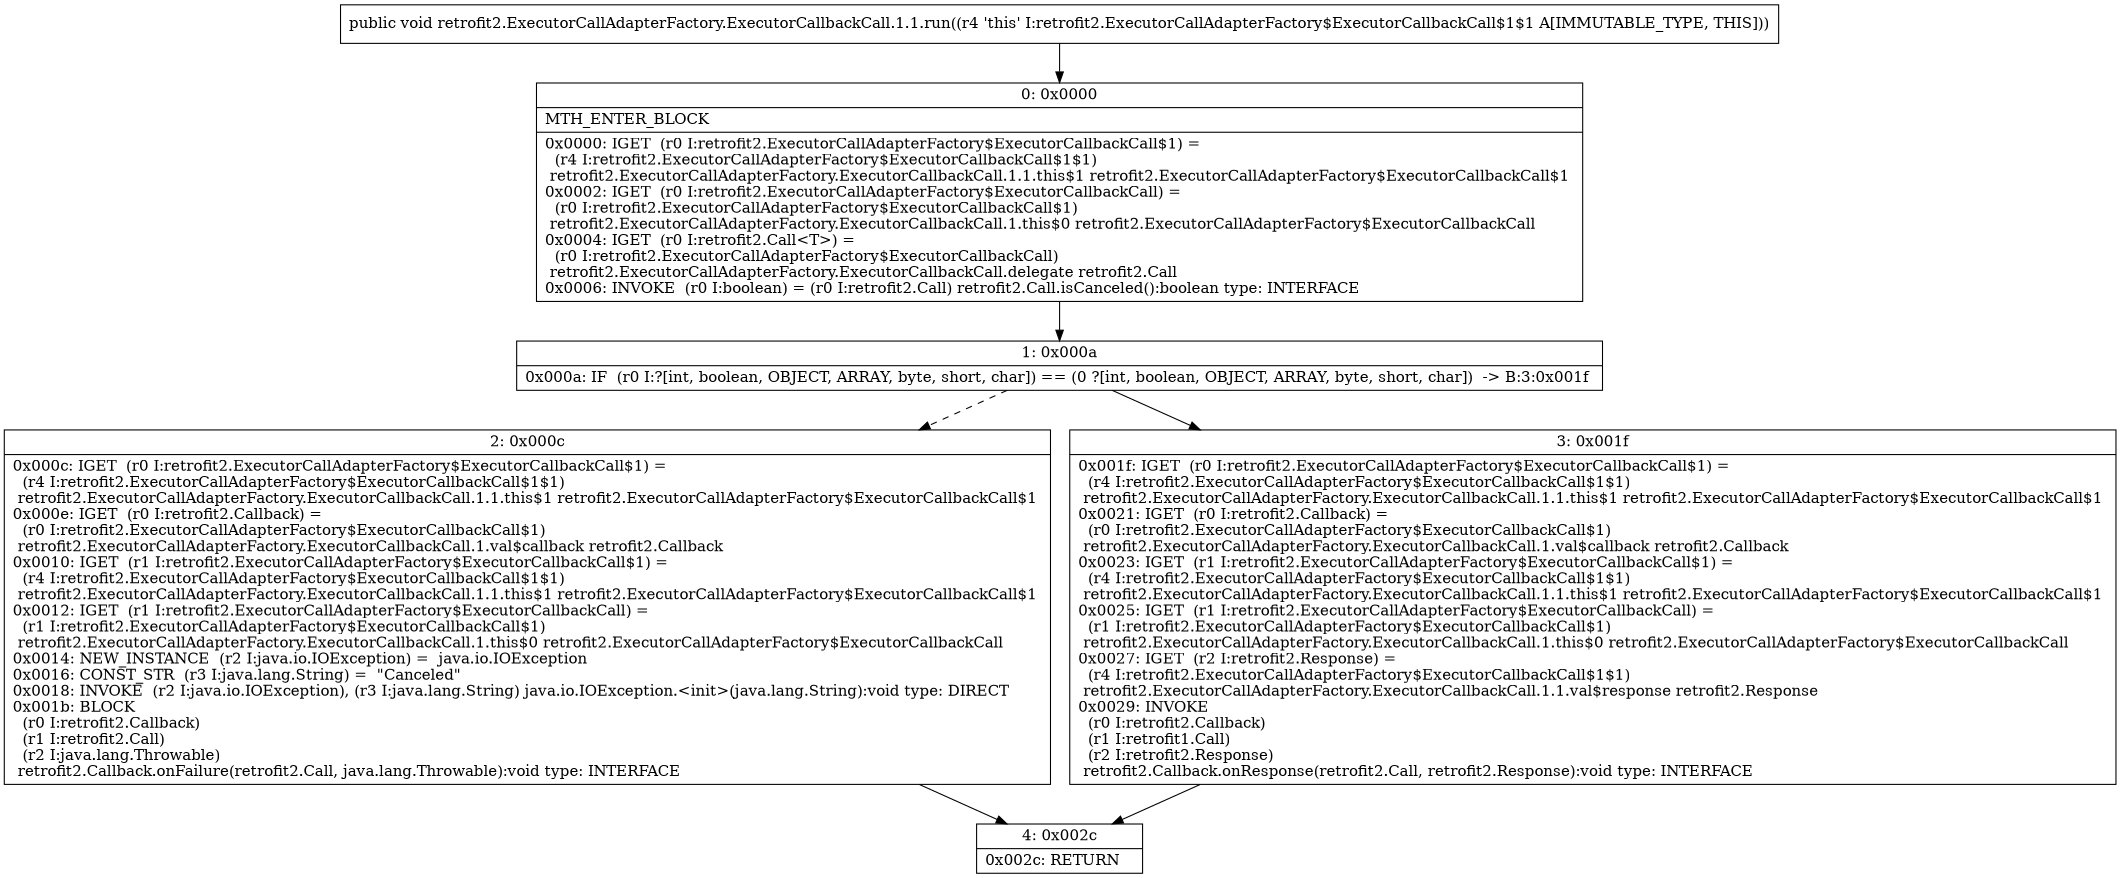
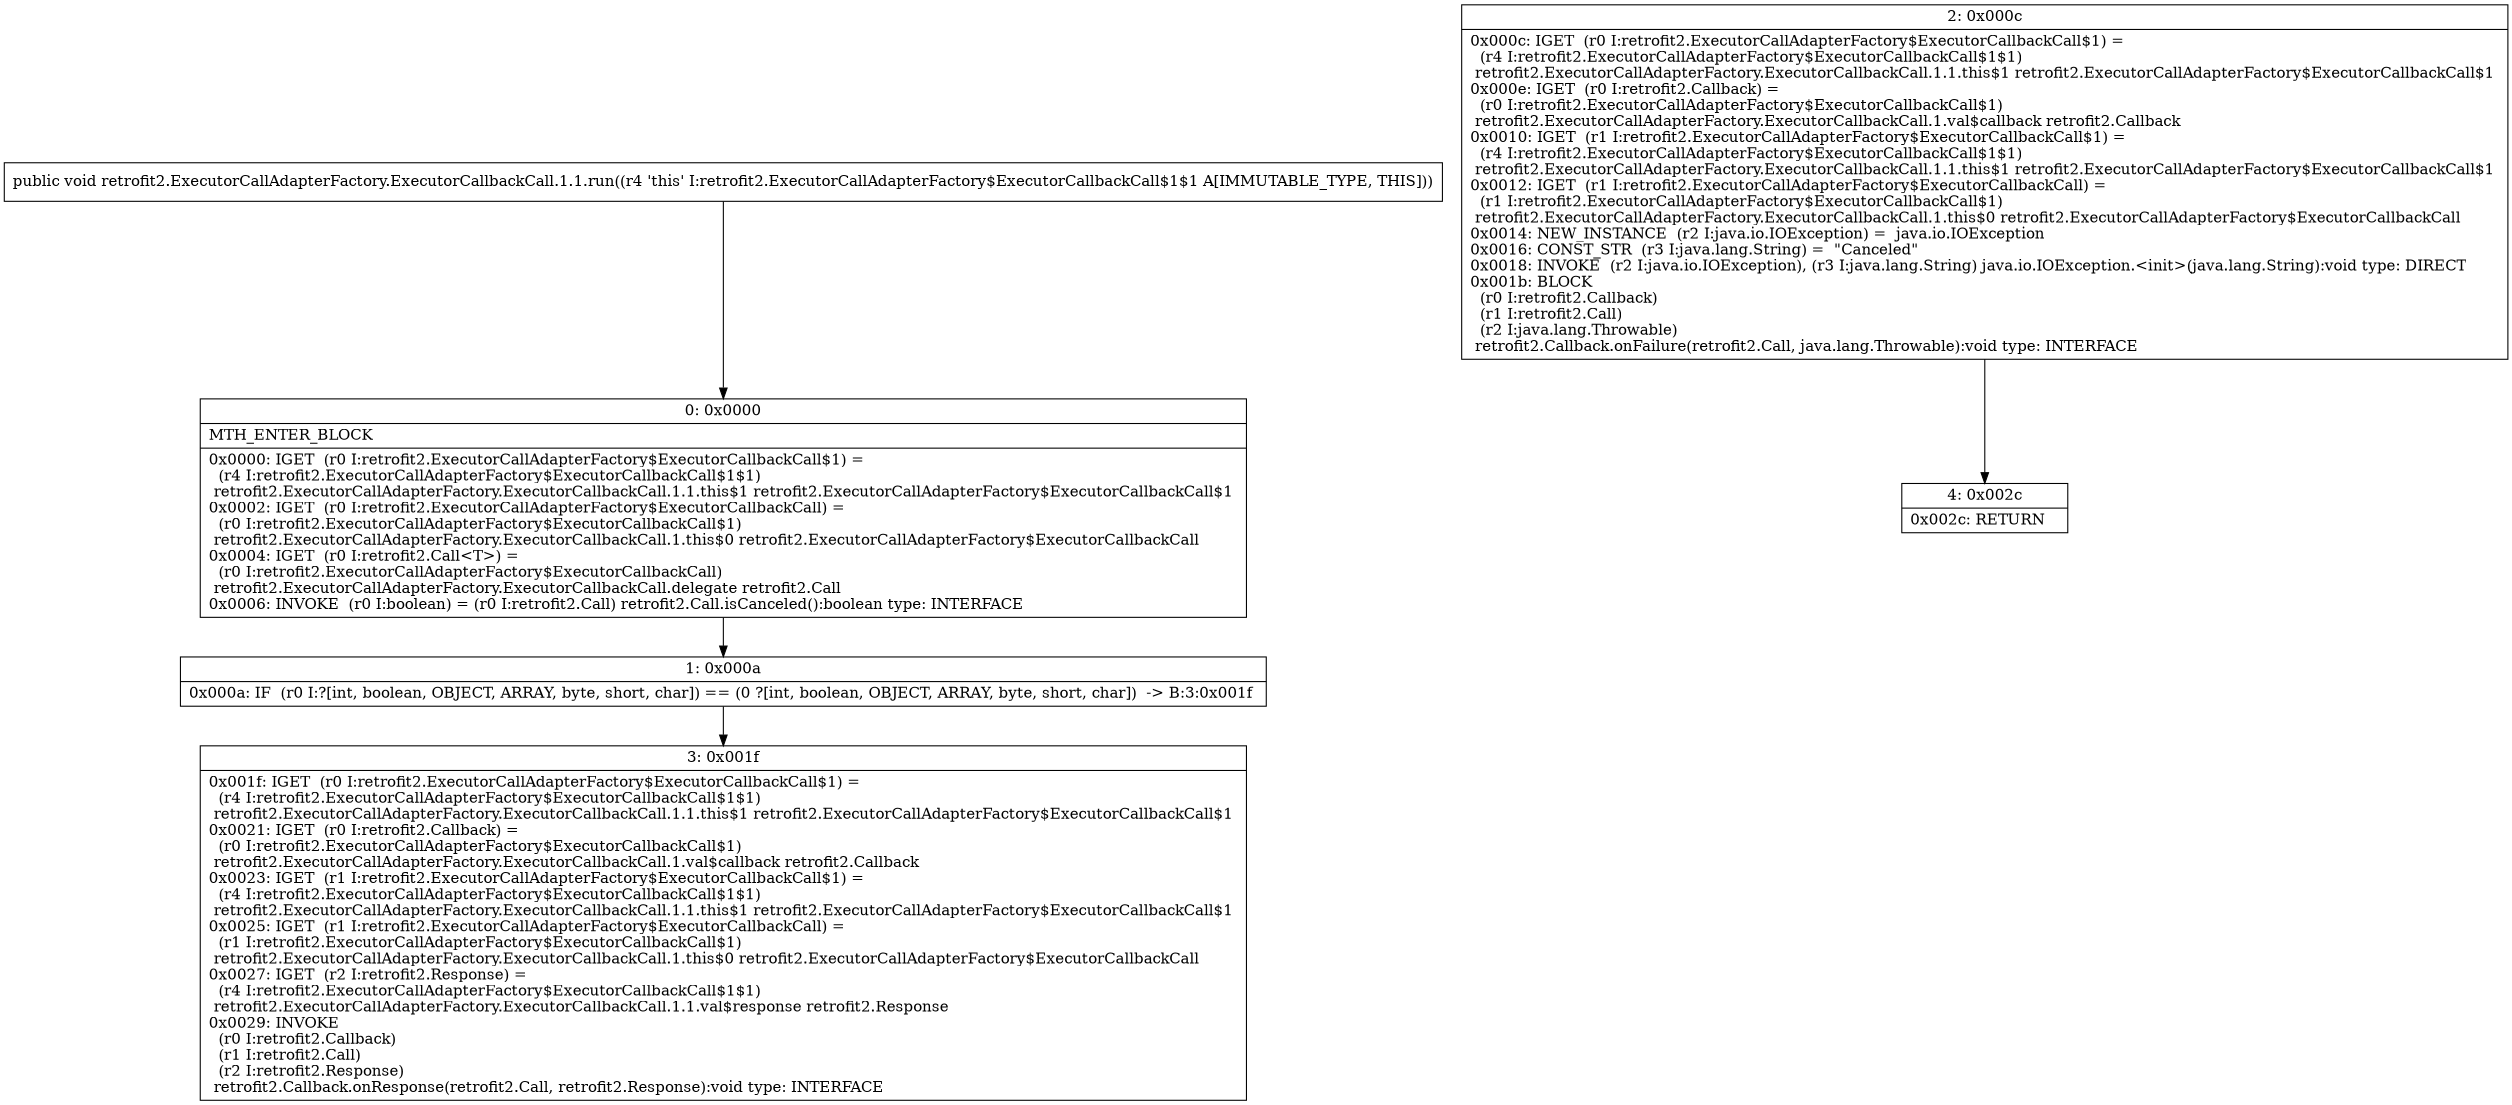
(968, 408) -> none
(1154, 739) -> (285, 1055)
(1161, 802) -> none
